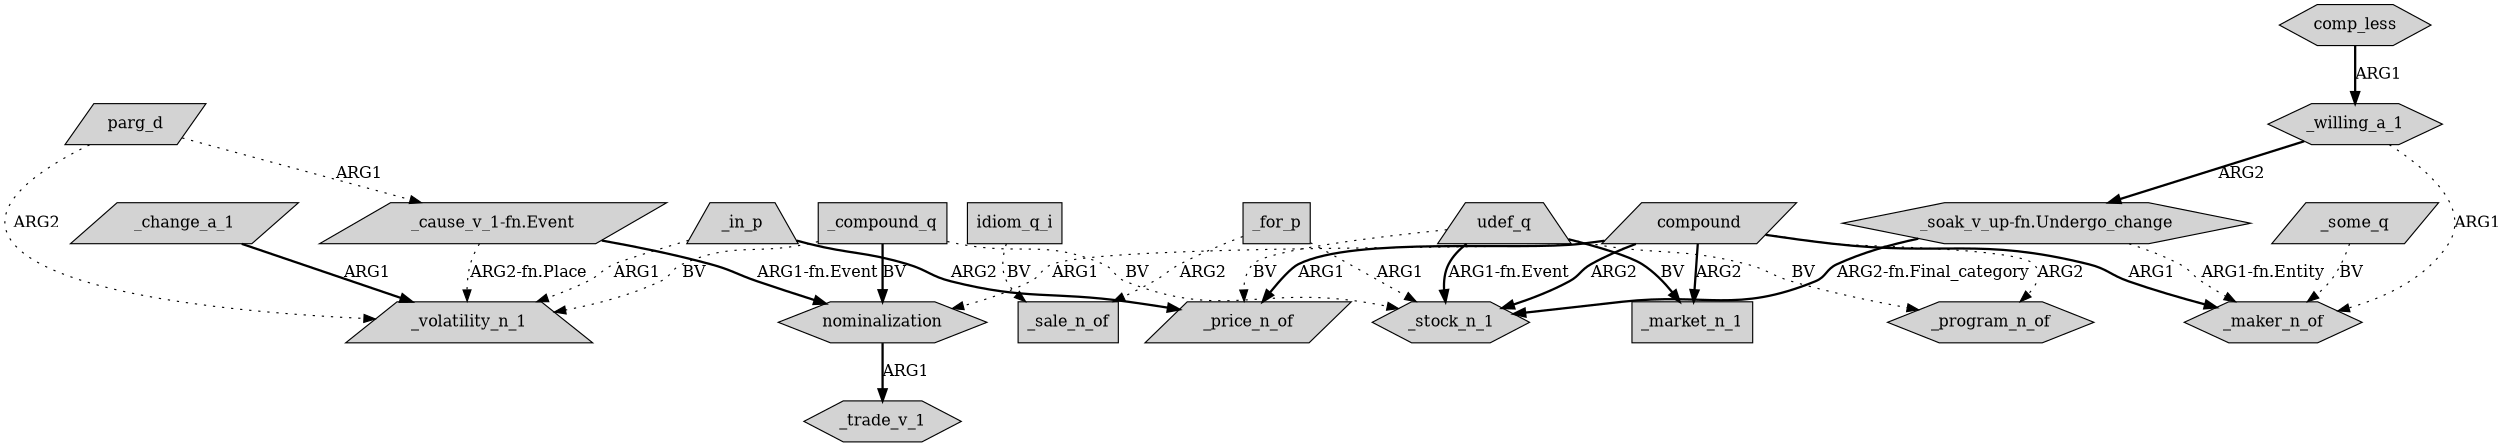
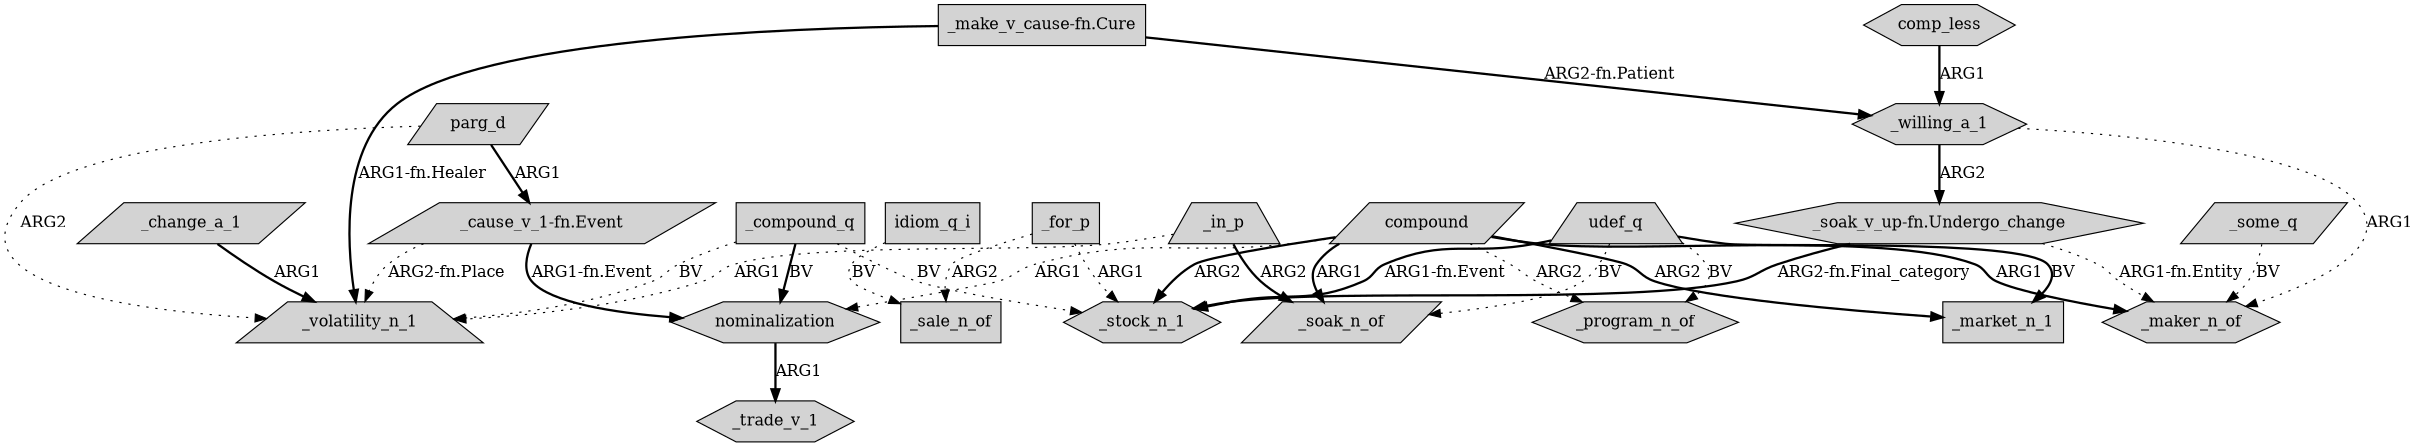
none -> (1042, 25)
(296, 169) -> (507, 169)
(1248, 322) -> (1341, 322)
